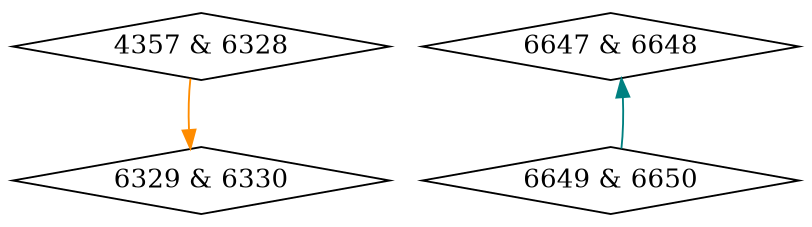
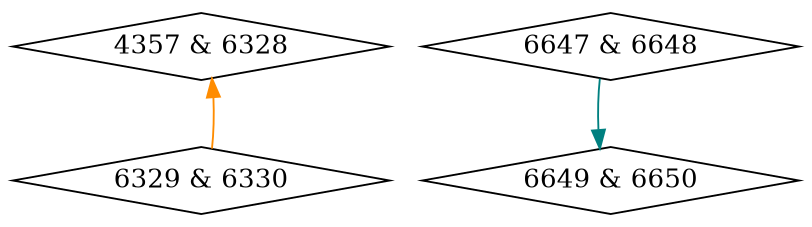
(189, 104) -> (214, 123)
(623, 123) -> (598, 104)
